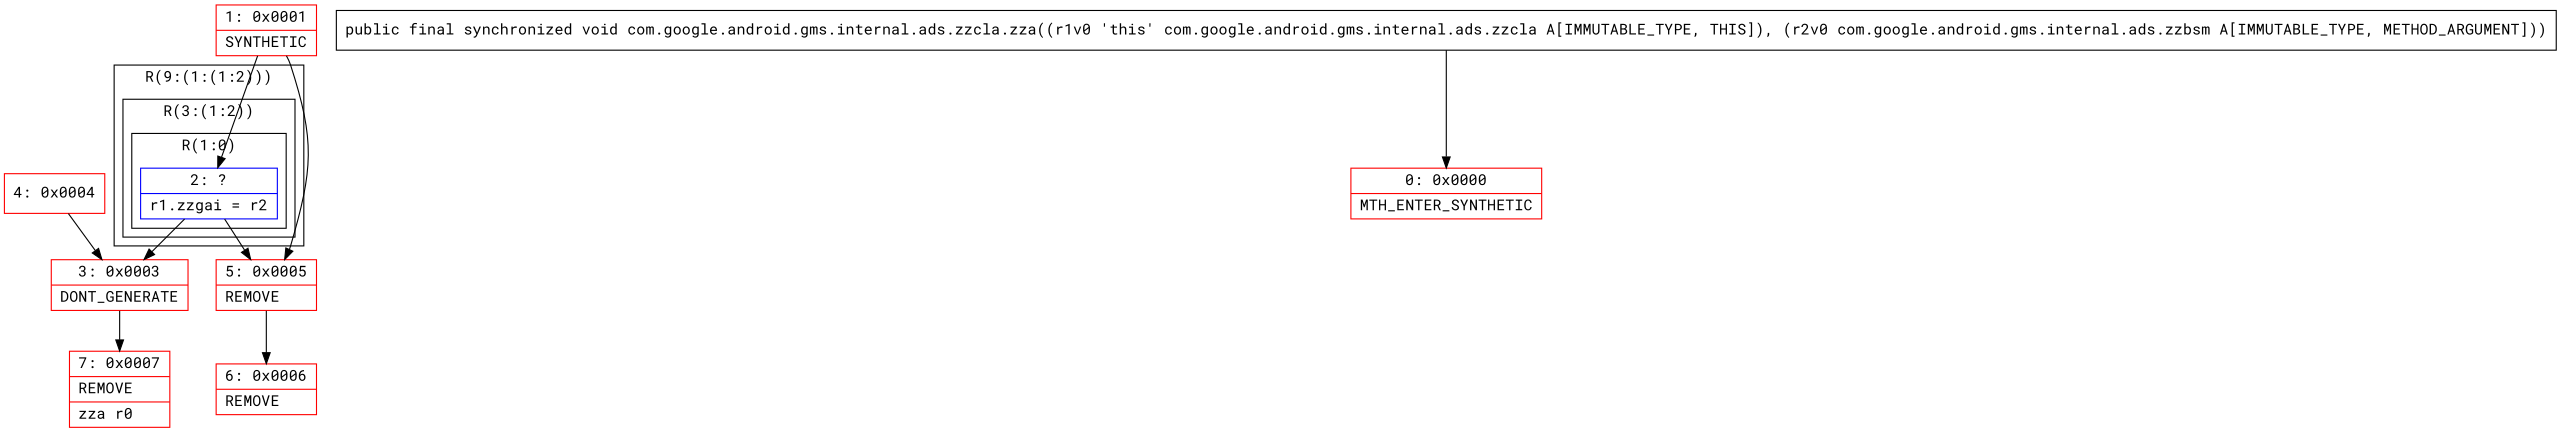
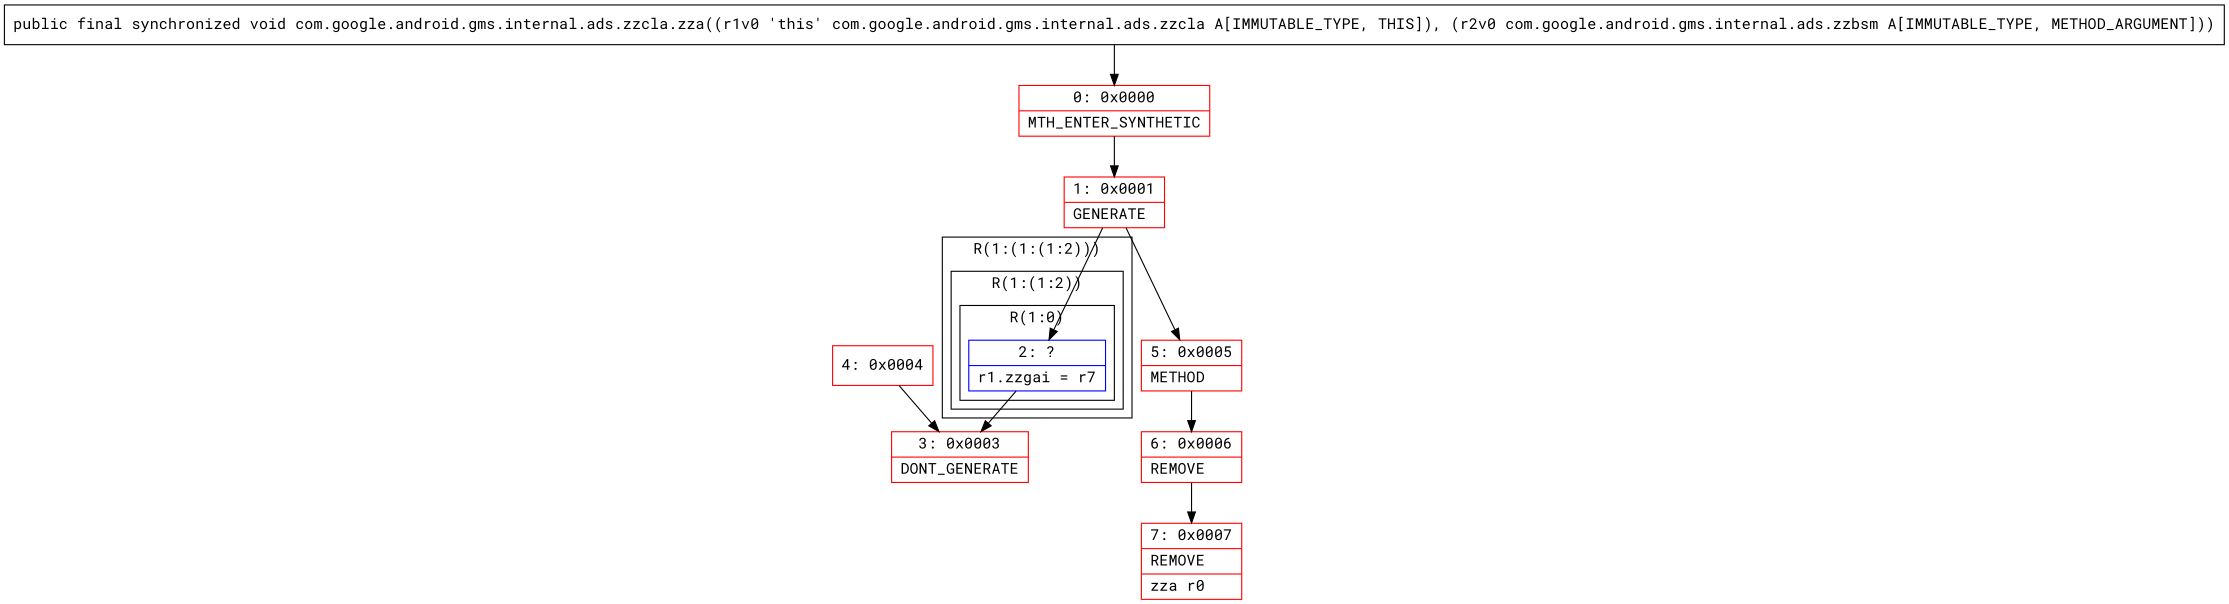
(266, 42) -> (1110, 214)
(209, 78) -> (1037, 250)
(209, 112) -> (1037, 284)
none -> (1114, 151)
(209, 206) -> (1037, 378)
(235, 235) -> none
(253, 297) -> (1178, 378)
(120, 325) -> (1192, 497)
